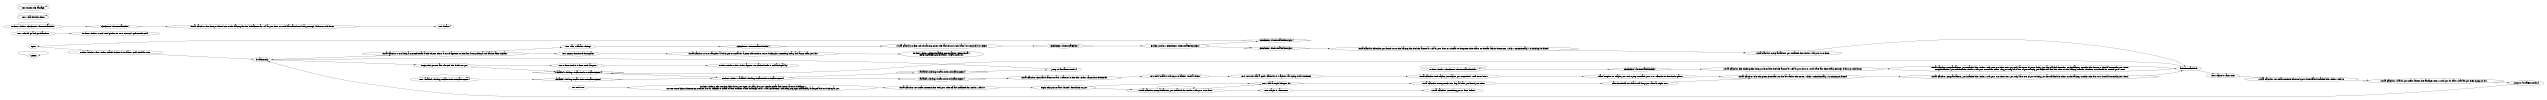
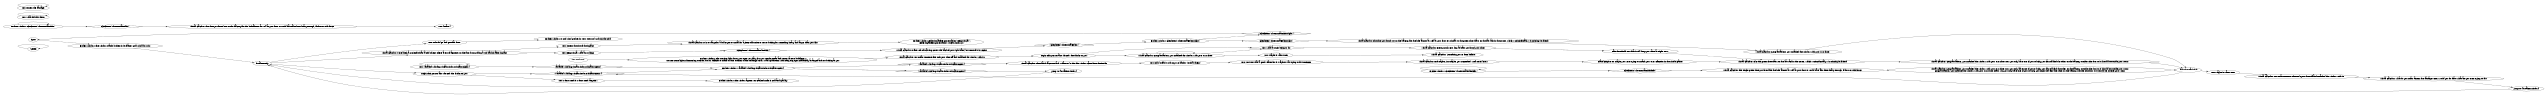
(578, 47) -> (578, 53)
none -> (347, 51)
